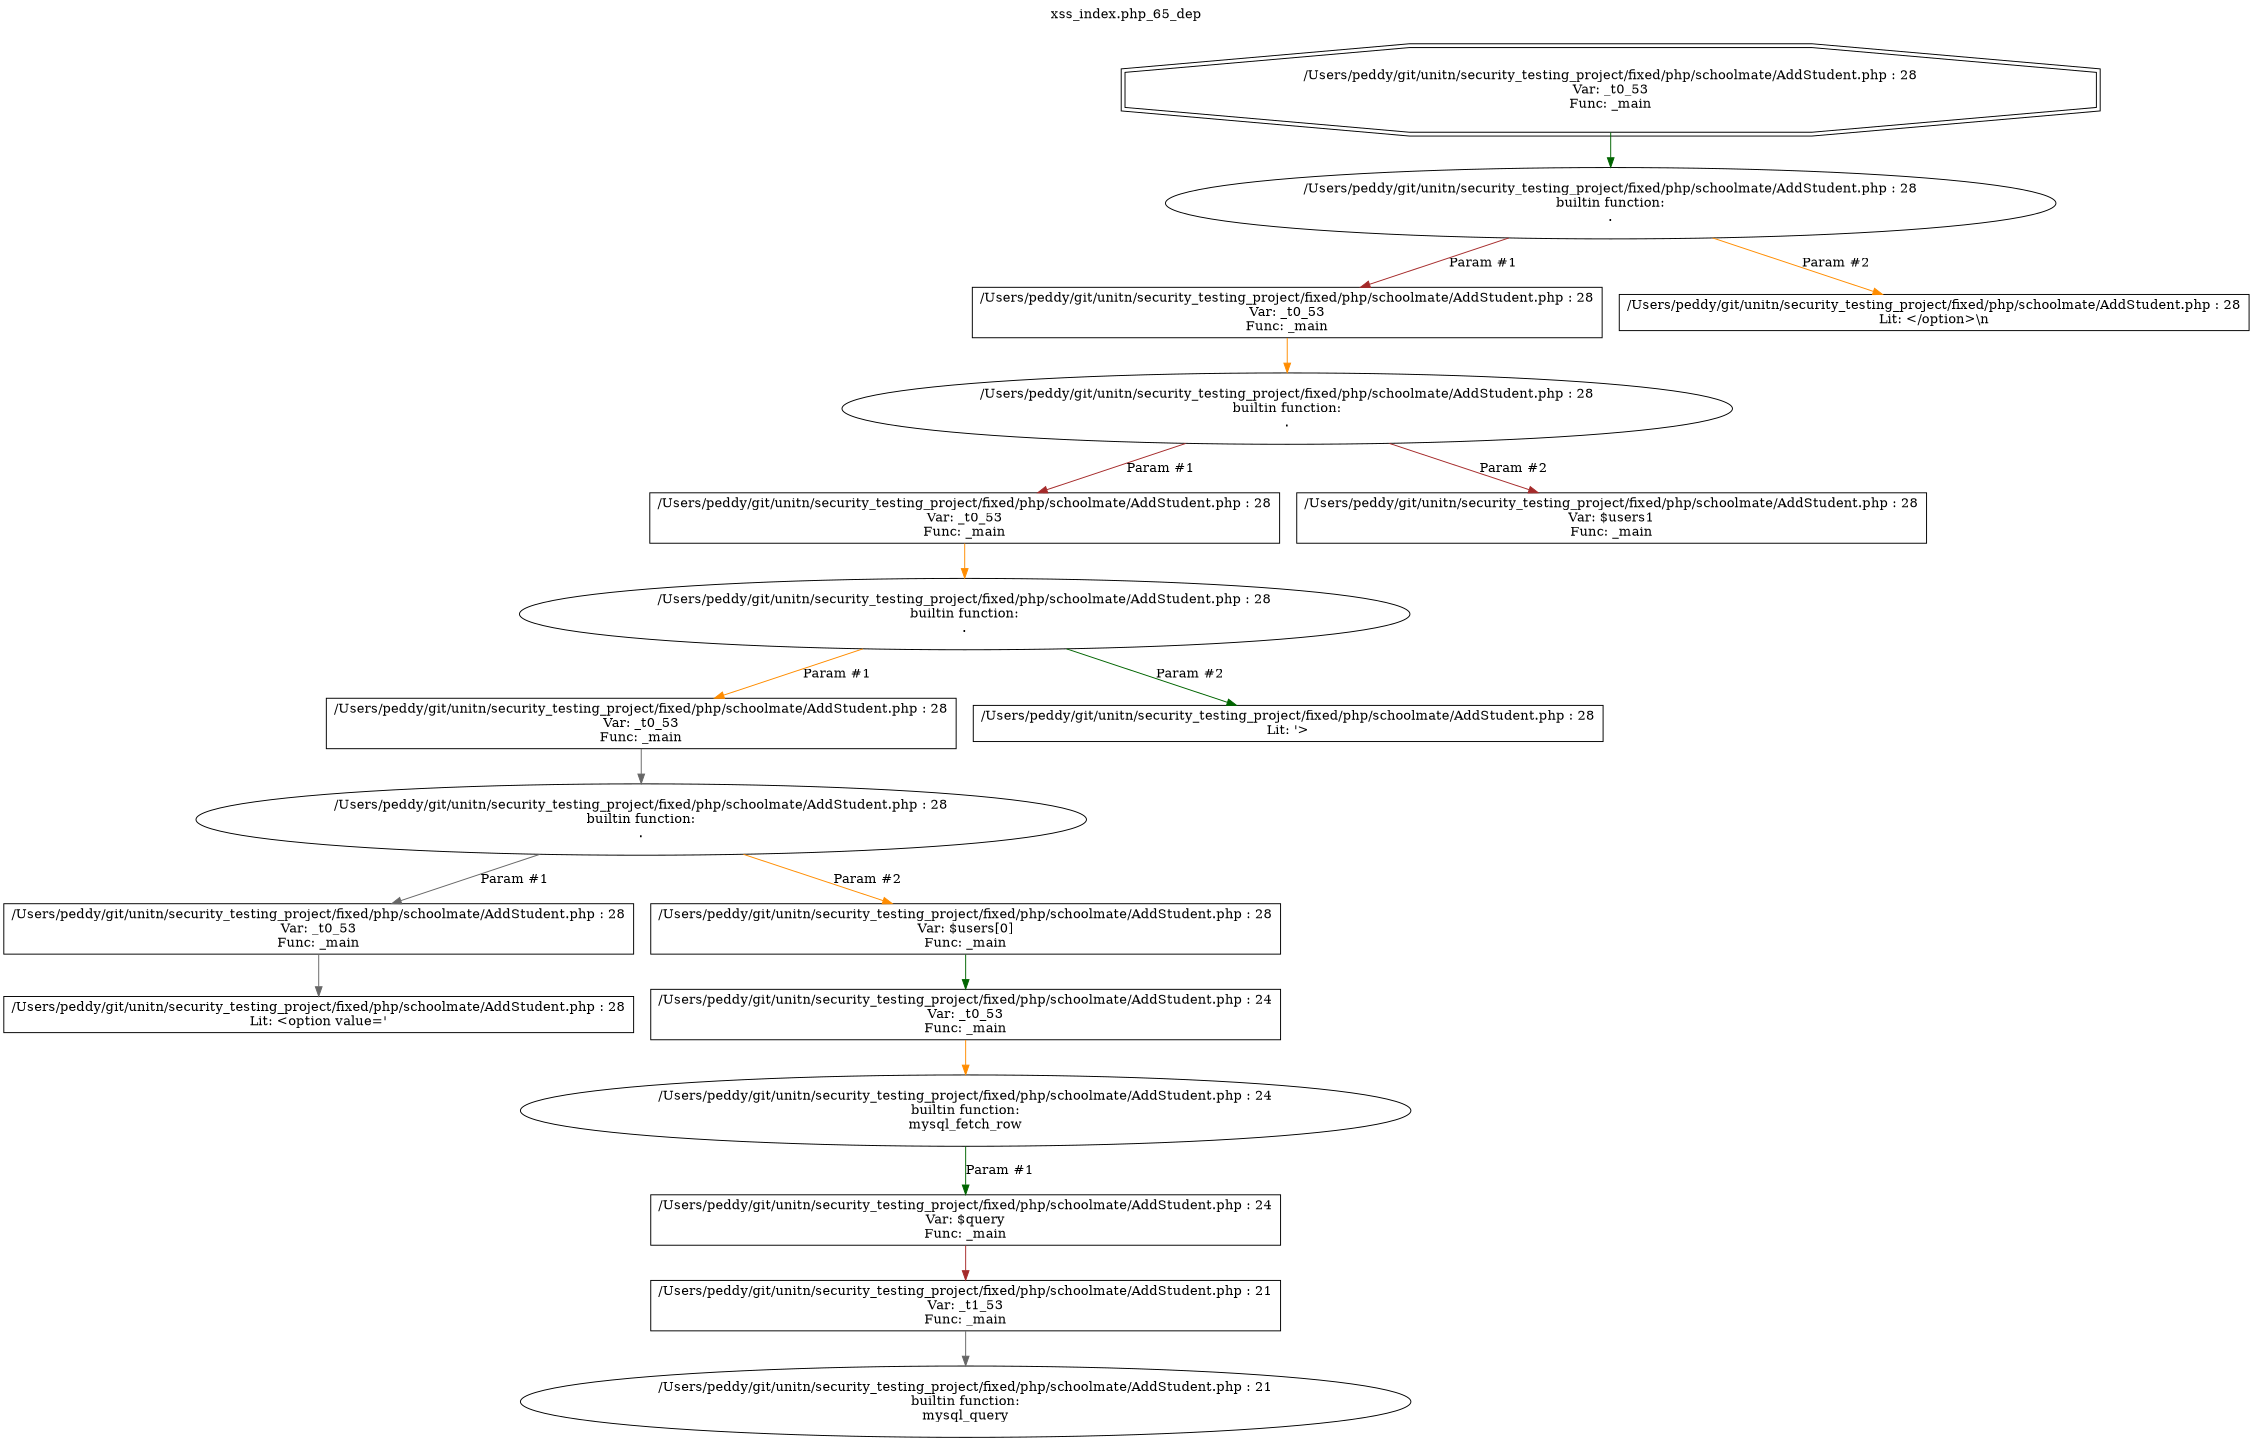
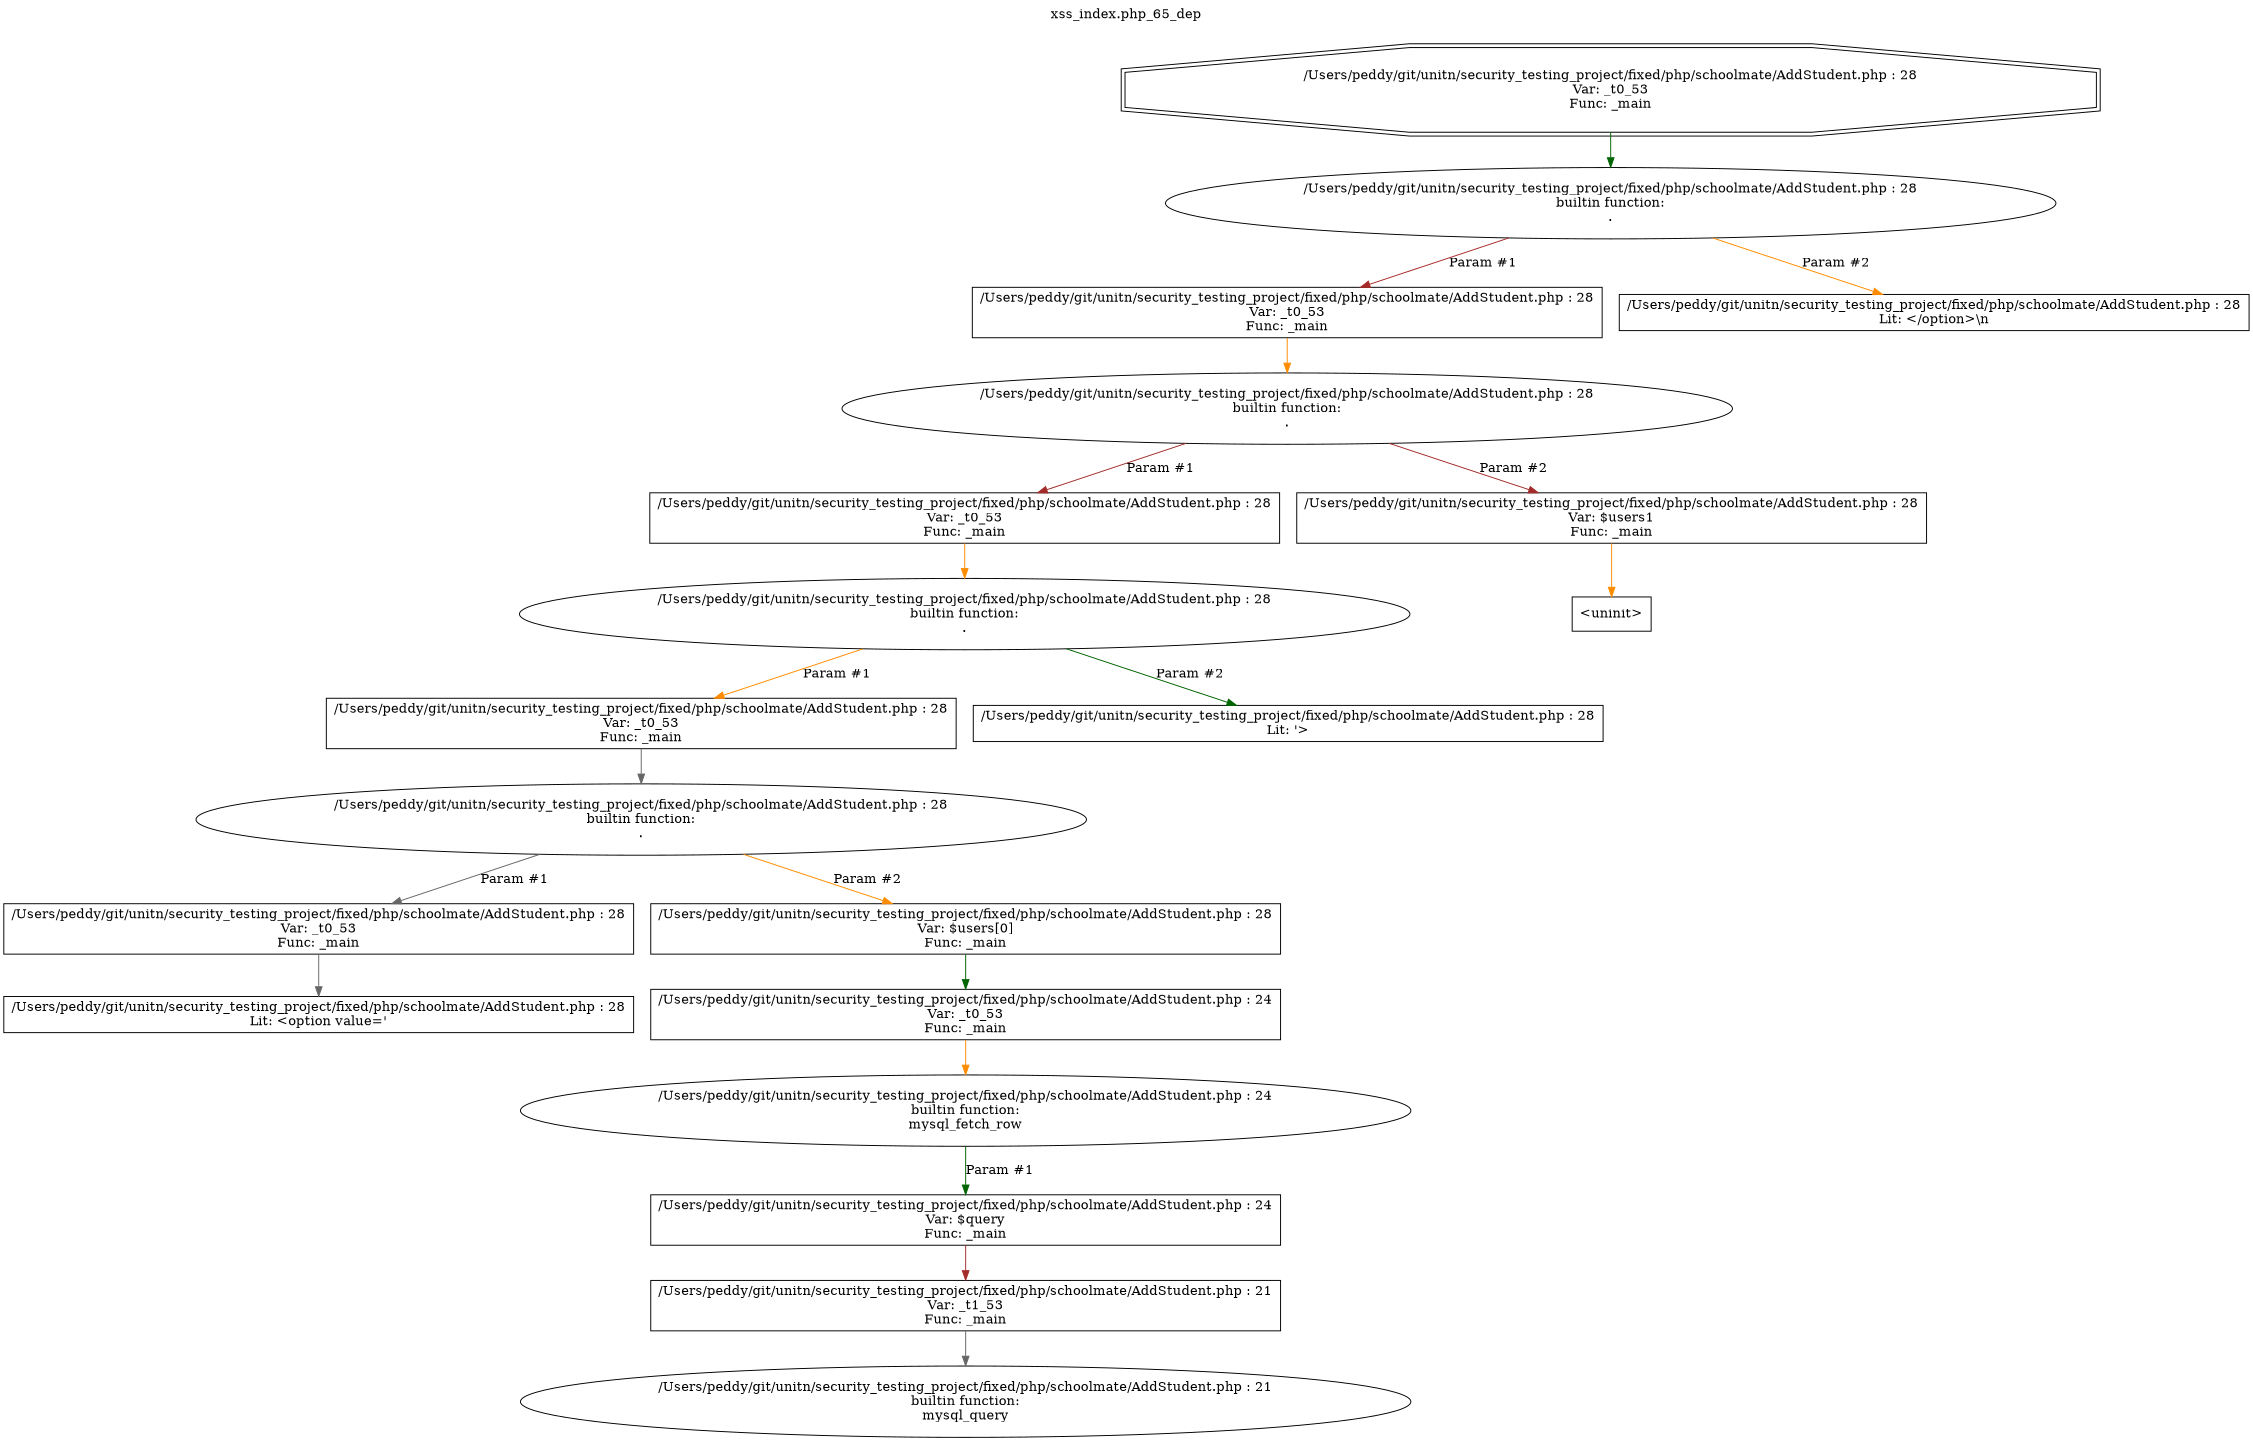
none -> (1612, 614)
